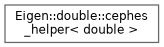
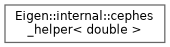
(82, 24) -> (85, 24)
